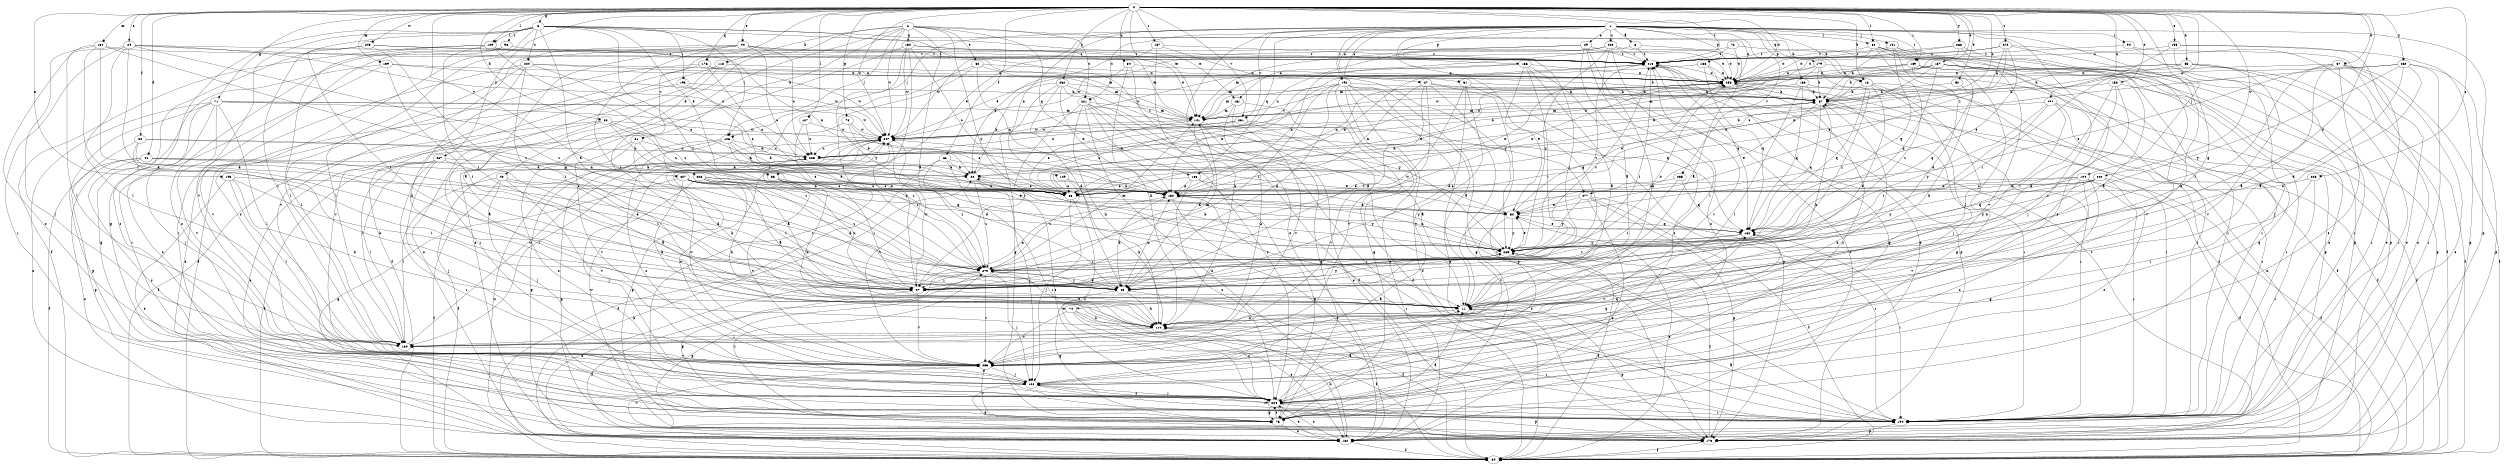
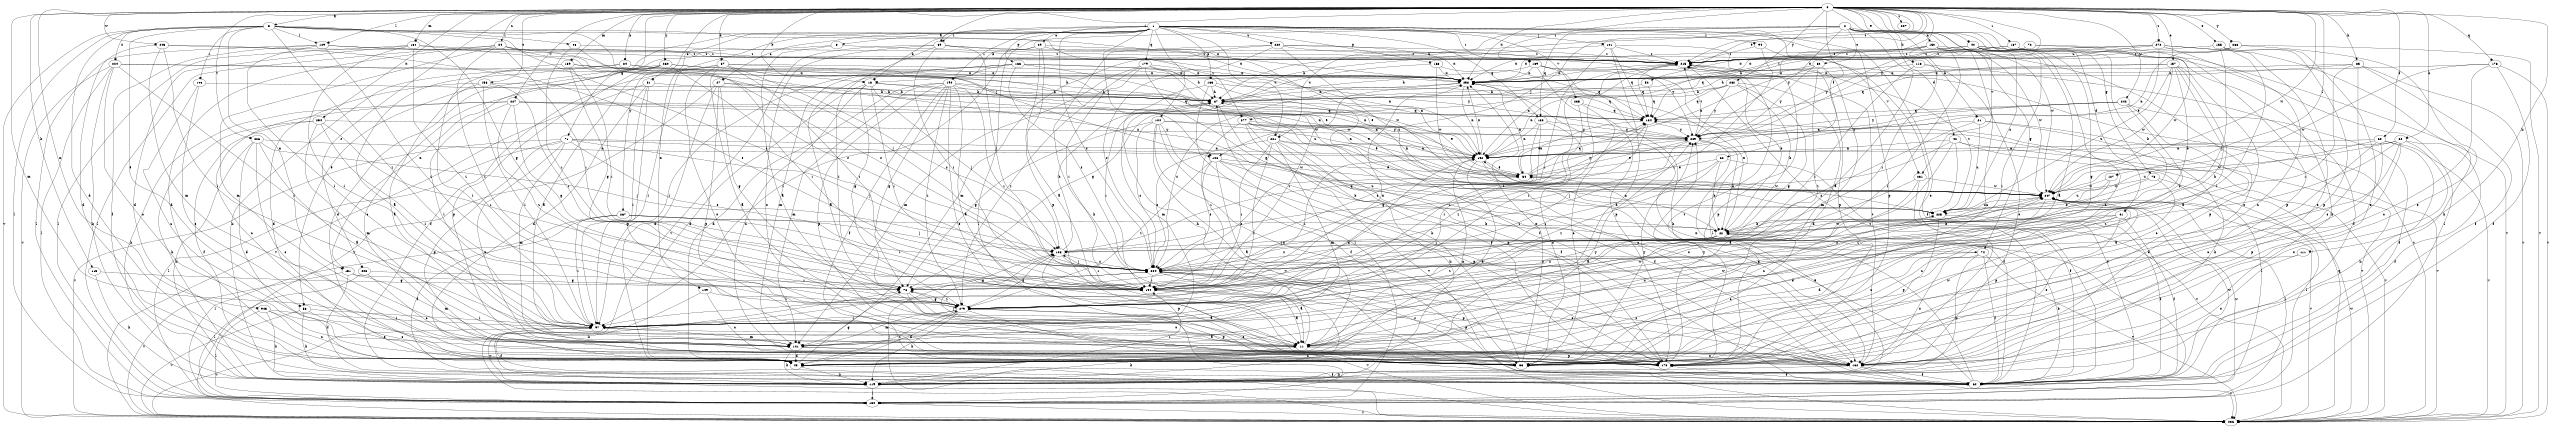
none -> (1904, 26)
(951, 50) -> (1704, 57)
none -> (1781, 67)
(997, 102) -> (1349, 130)
(1510, 109) -> none
(1028, 138) -> none
(228, 177) -> (264, 309)
(2048, 196) -> (395, 215)
(1585, 235) -> (1580, 231)
(2259, 243) -> (2215, 177)
none -> (2303, 252)
none -> (94, 271)
none -> (739, 301)
(1782, 321) -> (2539, 240)
none -> (2488, 372)
(2133, 394) -> (1396, 232)
